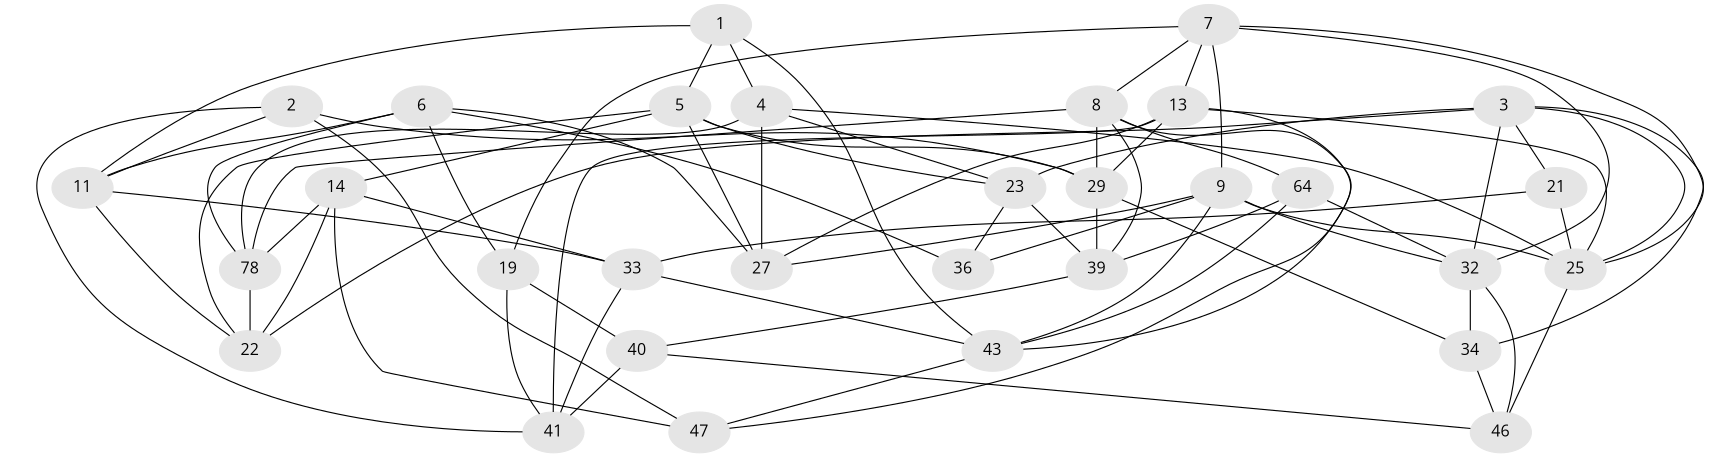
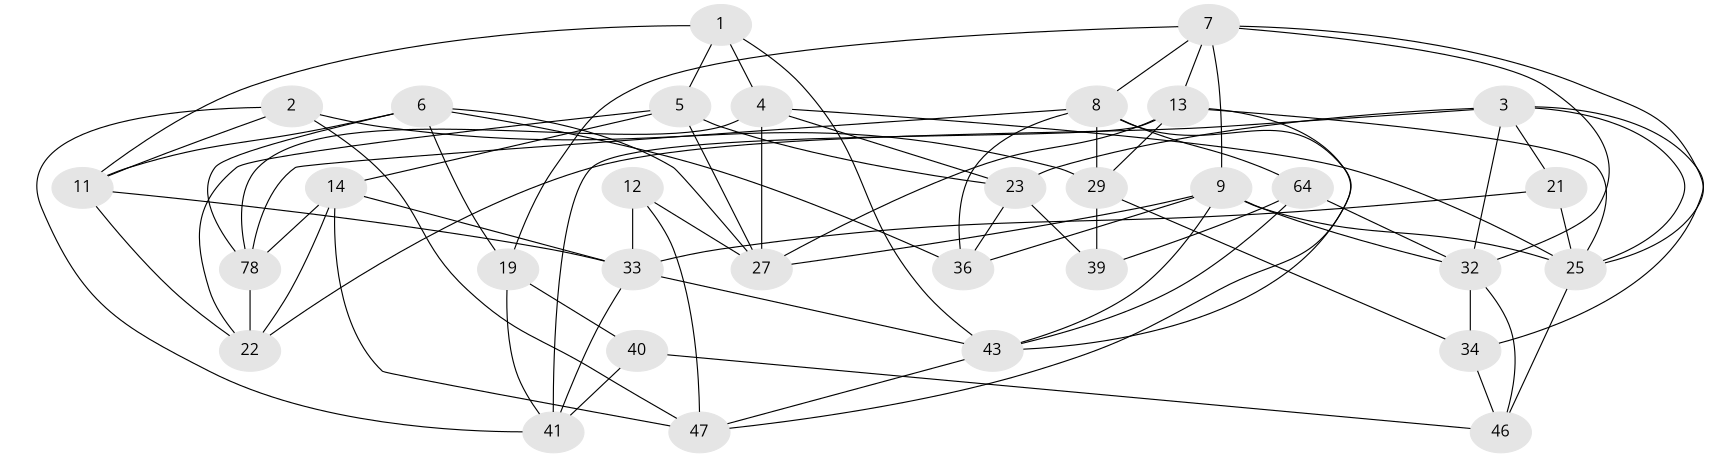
(860, 147) -> none
none -> (633, 188)
(1141, 188) -> (997, 145)
(868, 314) -> none
